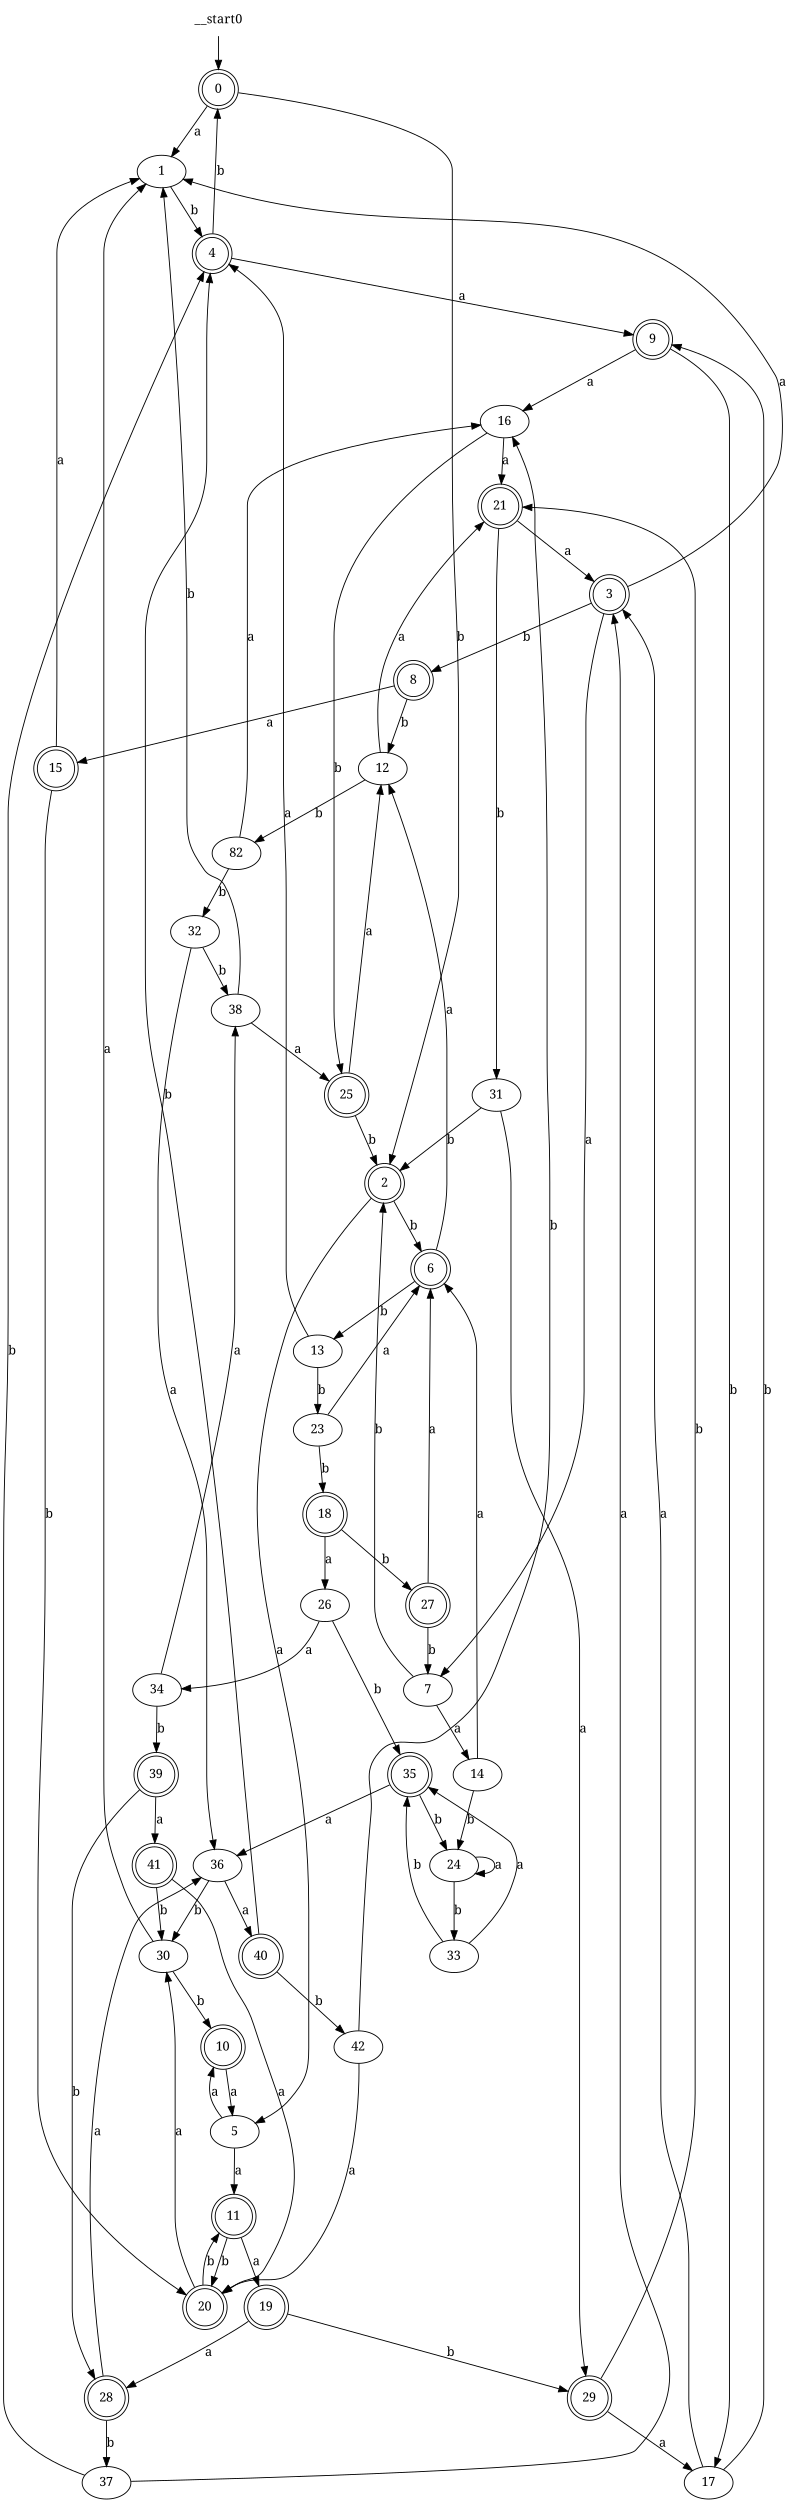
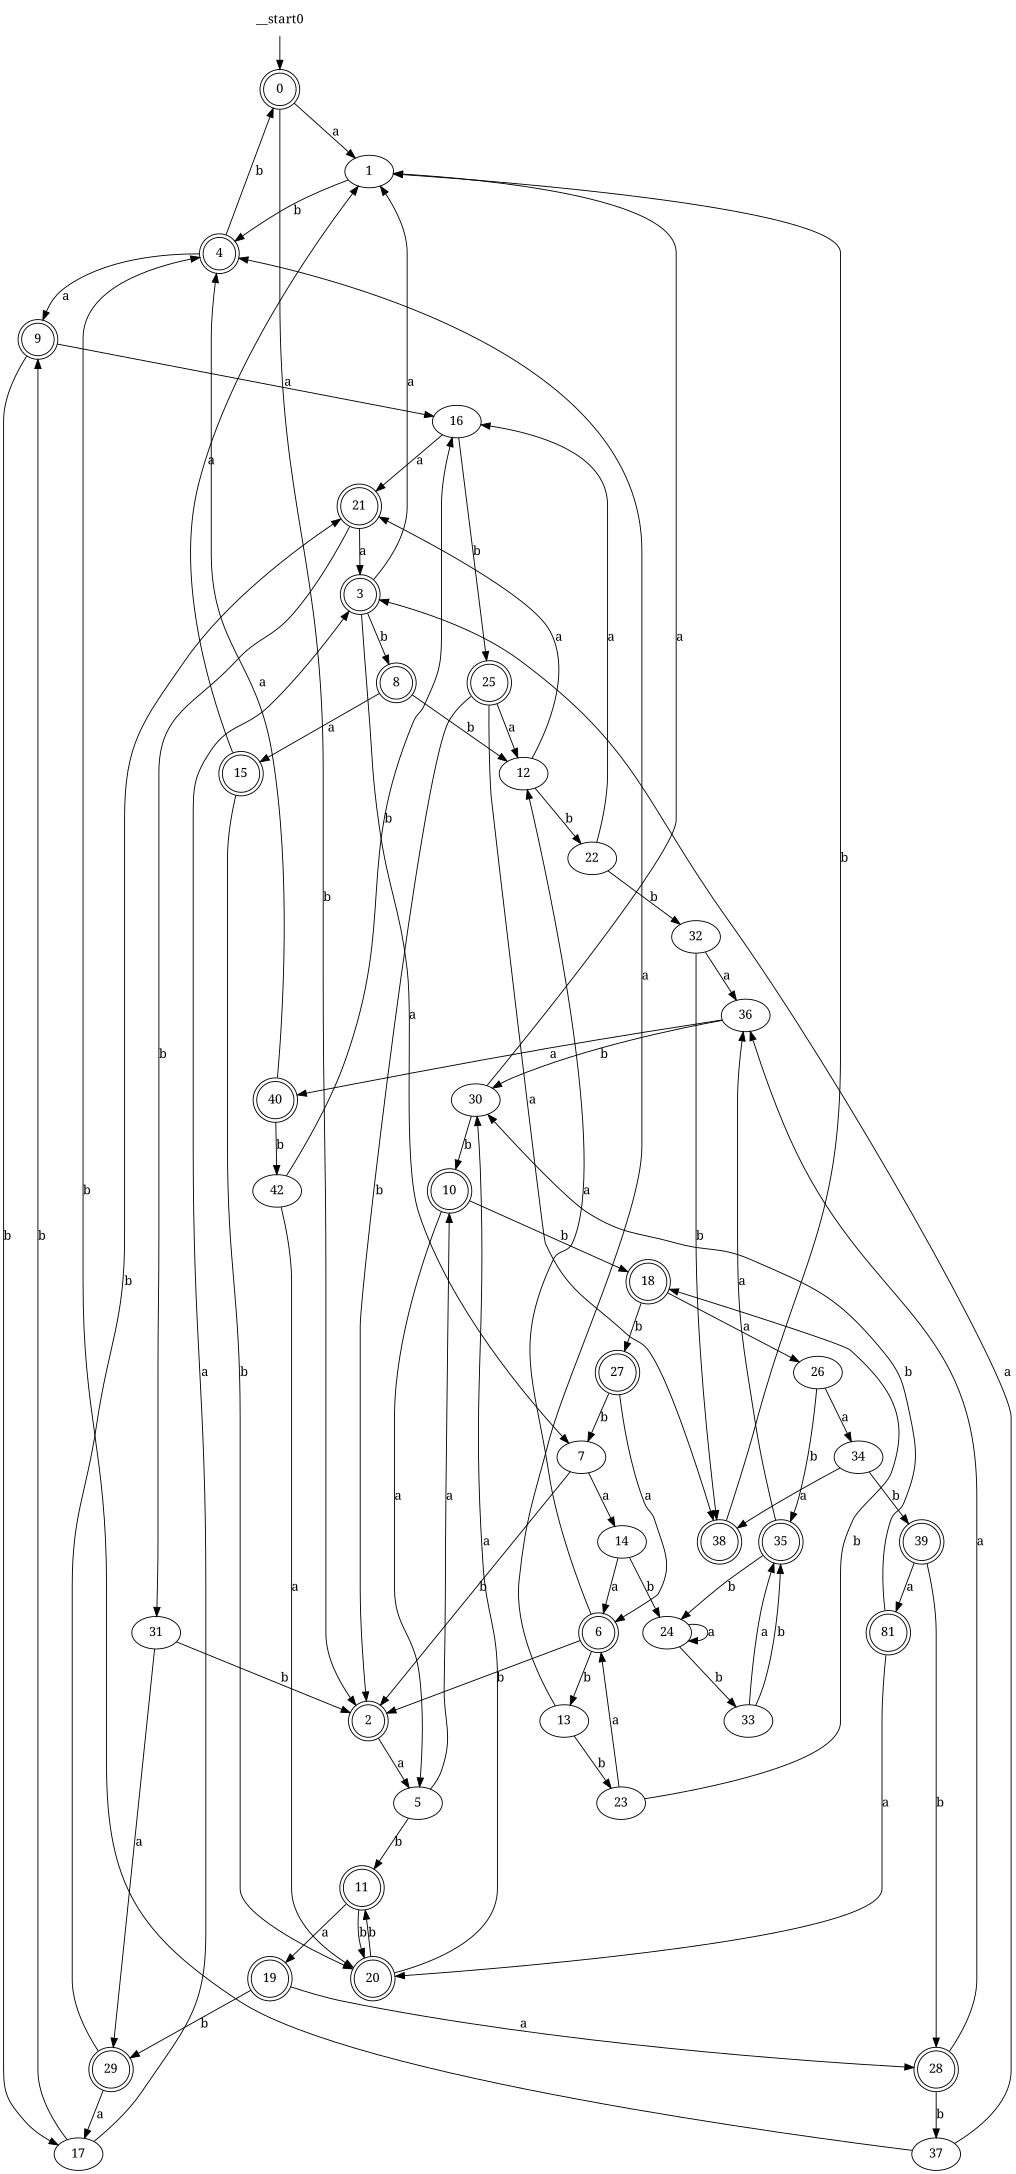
(237, 853) -> (592, 858)
(236, 1010) -> (720, 1542)
(279, 1044) -> (531, 1135)
(168, 1095) -> (263, 683)
(405, 1222) -> (488, 1675)
none -> (537, 1231)
(154, 1866) -> (888, 1633)
(239, 2171) -> (399, 1842)
